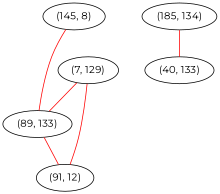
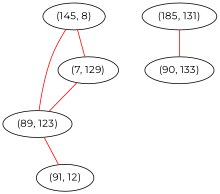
(179, 16) -> (179, 16)
(179, 70) -> (179, 70)
(37, 124) -> (37, 124)
(81, 125) -> (81, 43)
